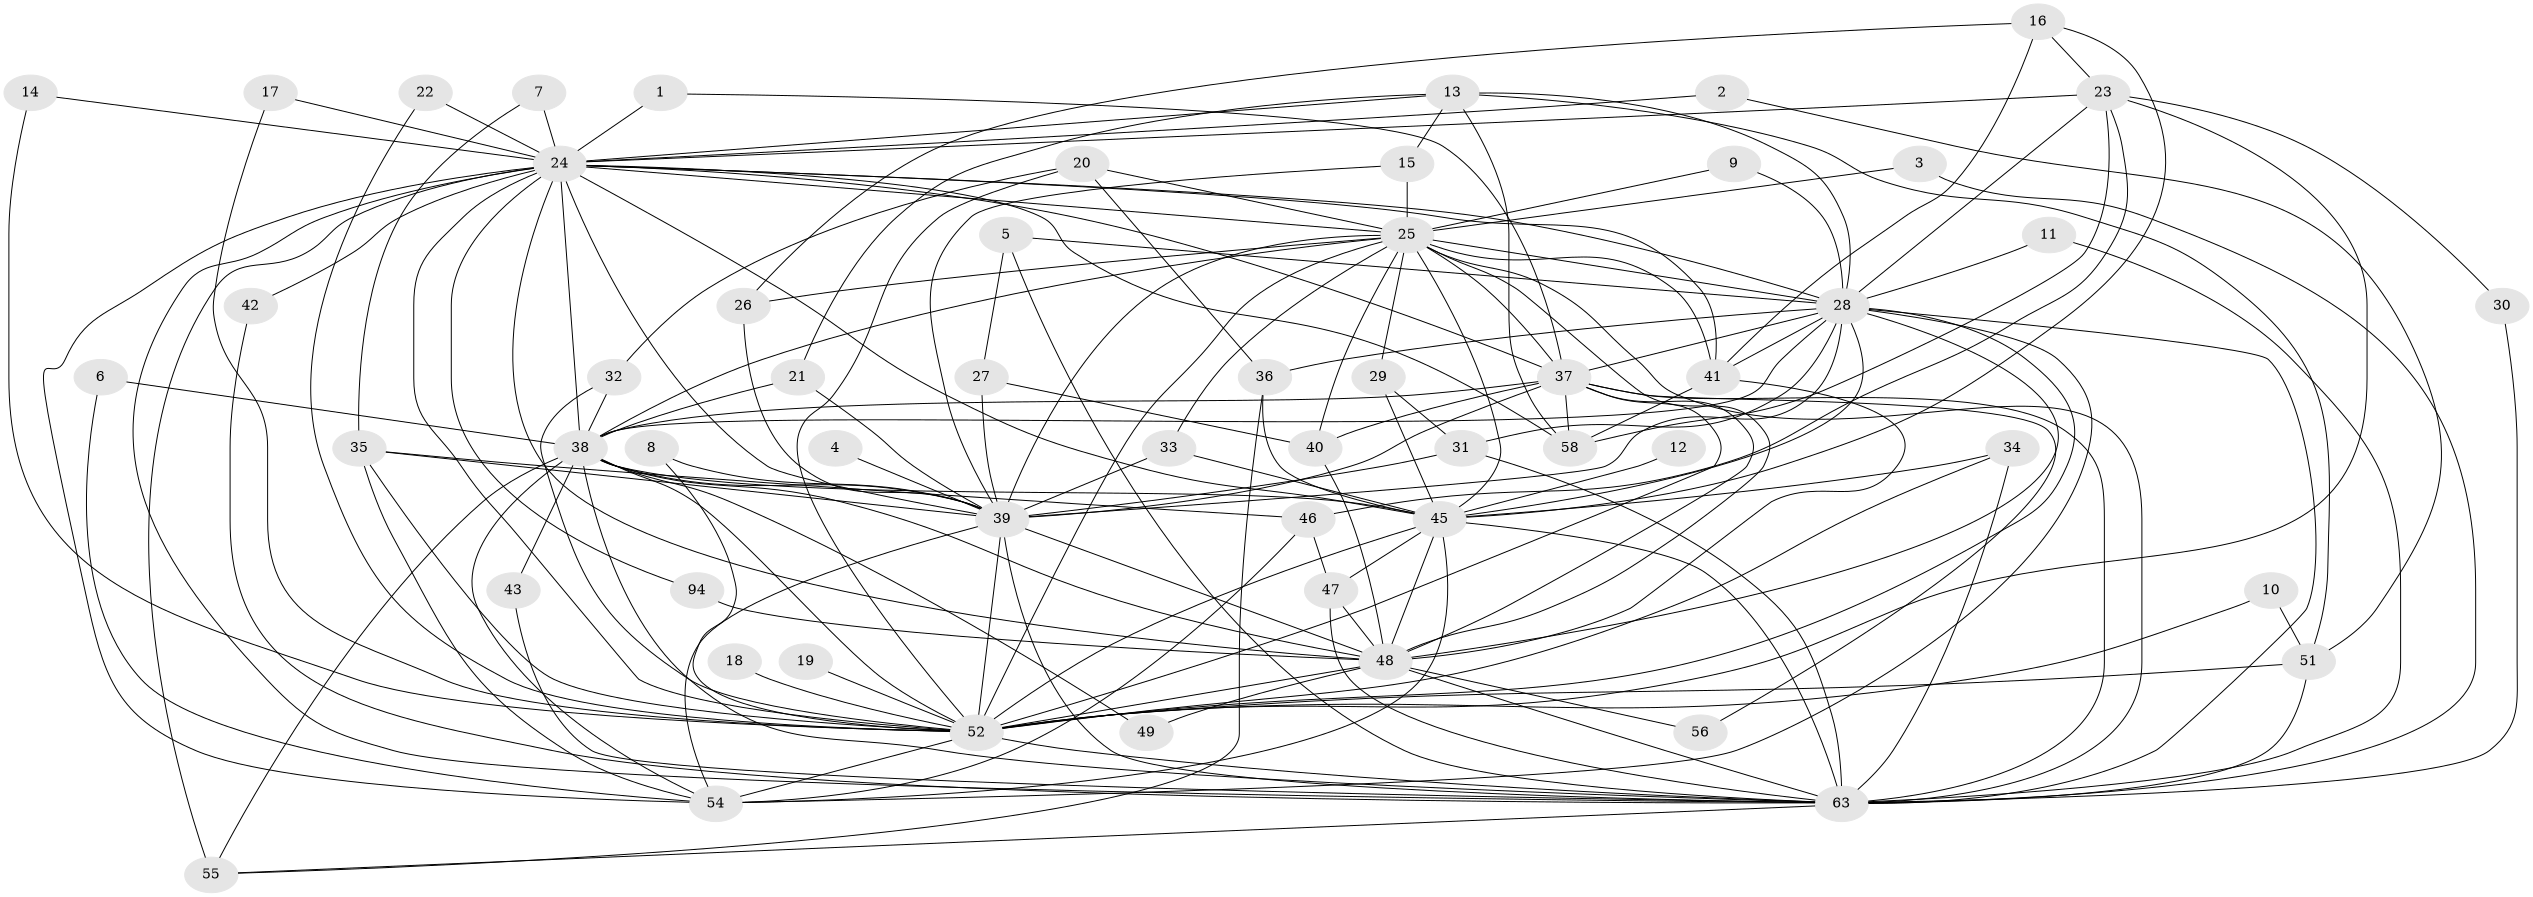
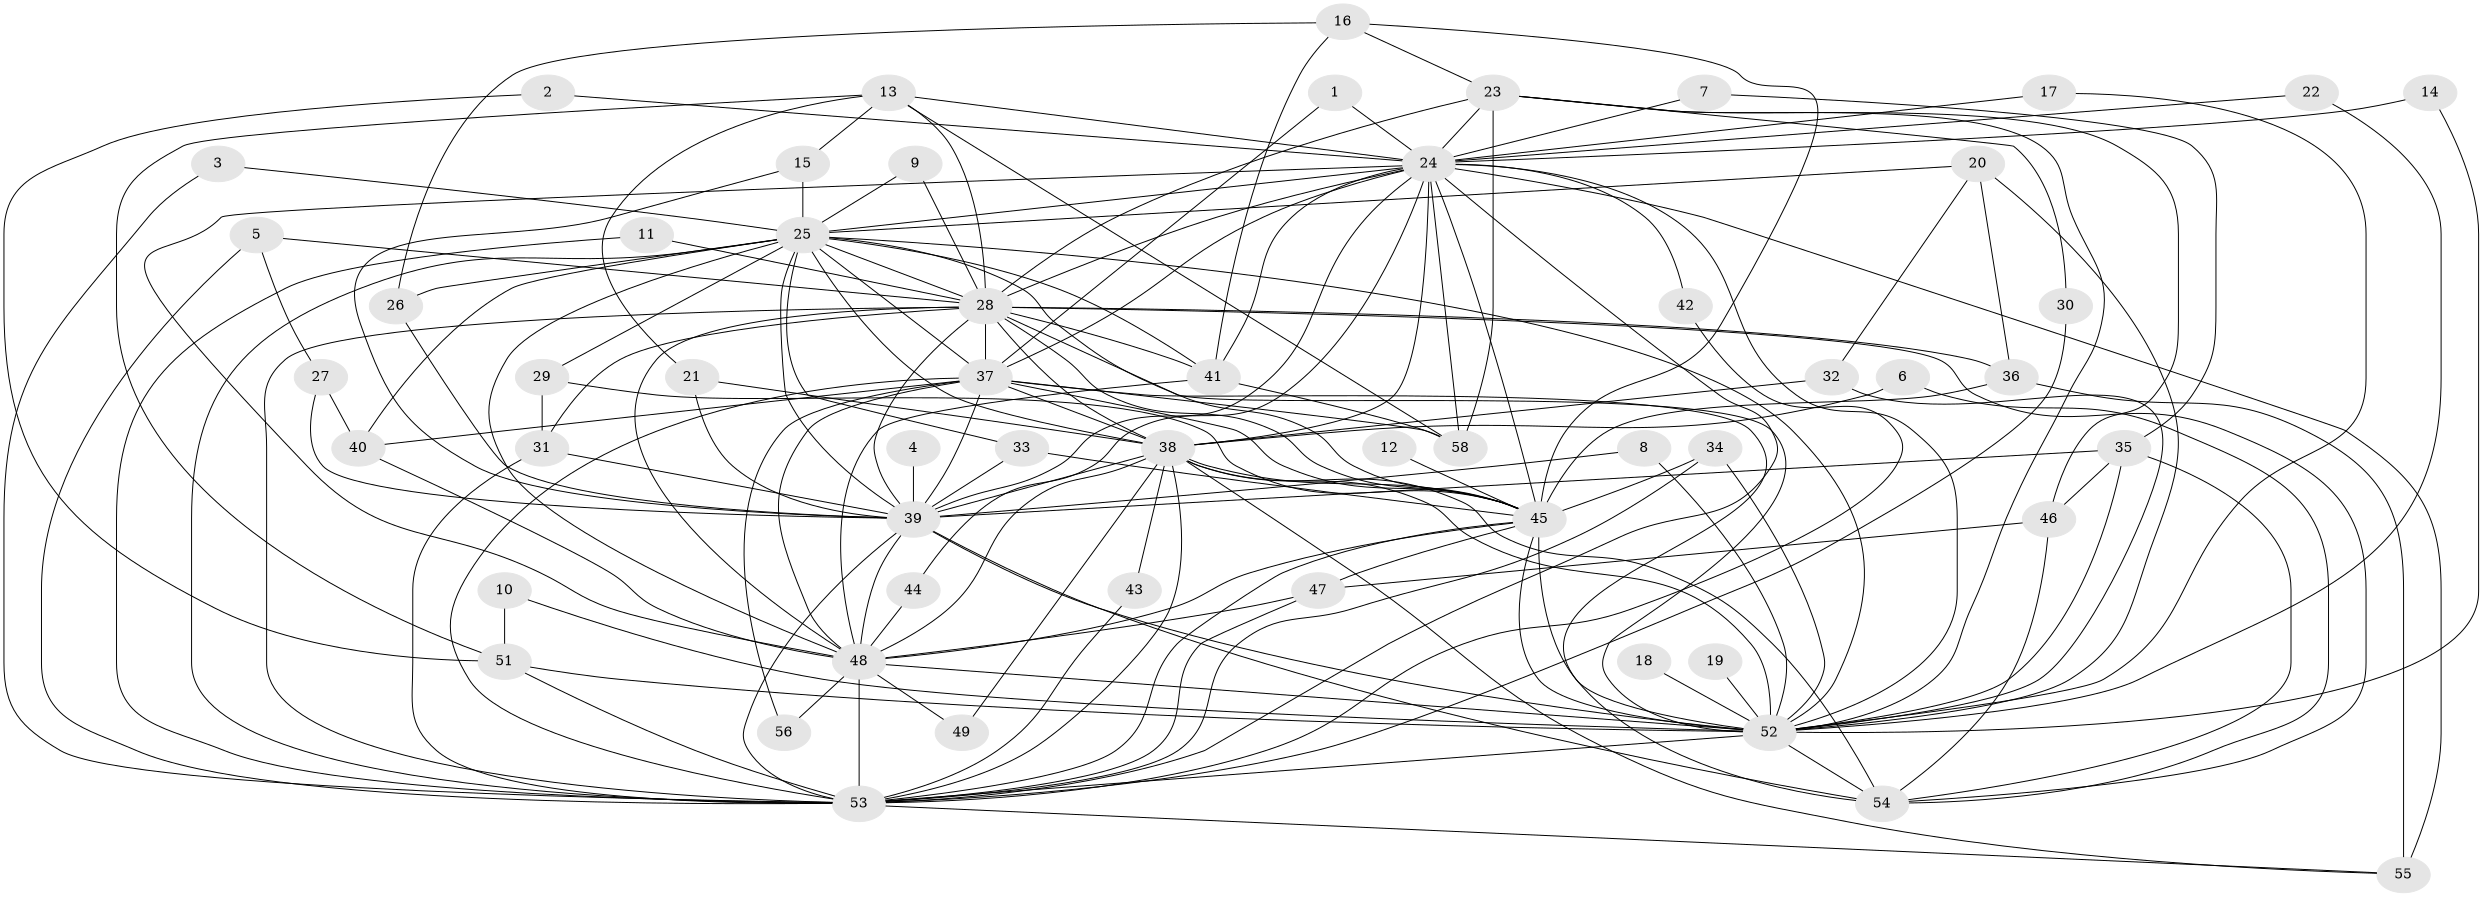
none -> (1263, 452)
(70, 522) -> none
(697, 591) -> (913, 591)
(1842, 804) -> (859, 804)
